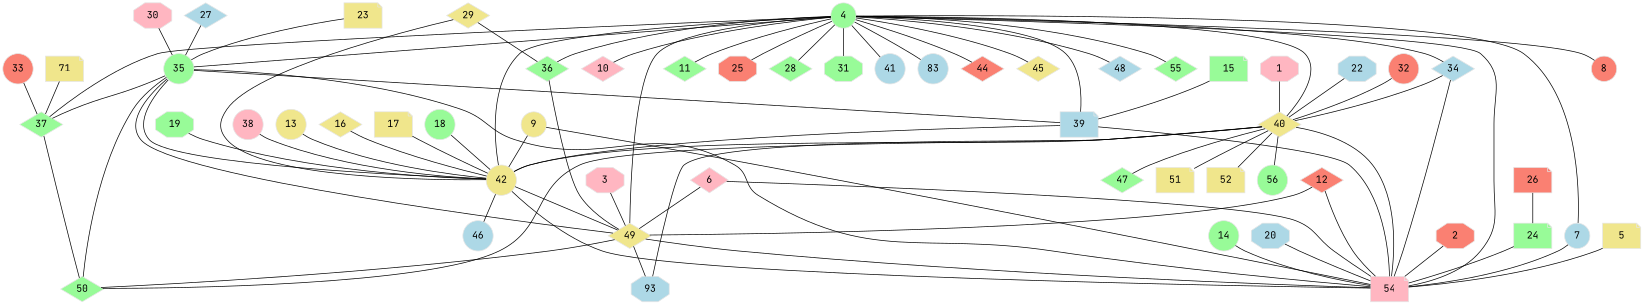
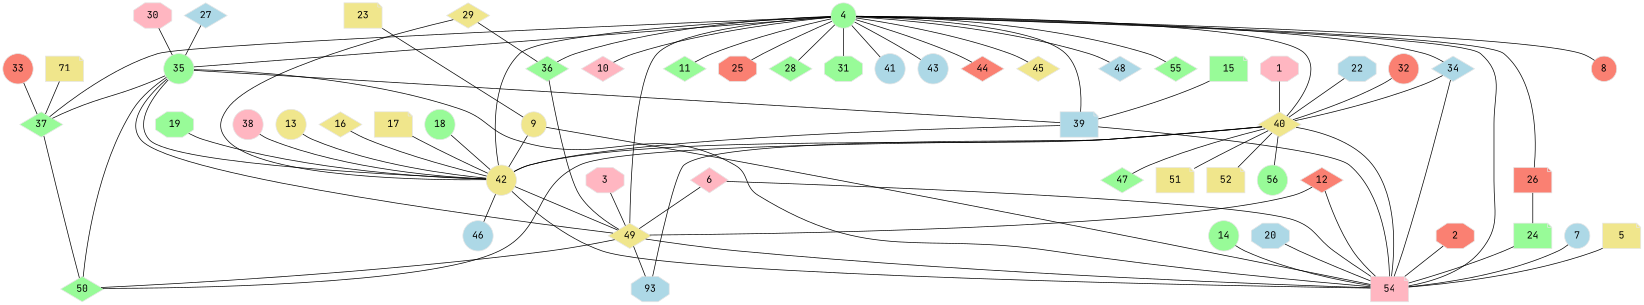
(1284, 22) -> (1242, 30)
(266, 34) -> (453, 73)
(933, 69) -> (933, 69)
